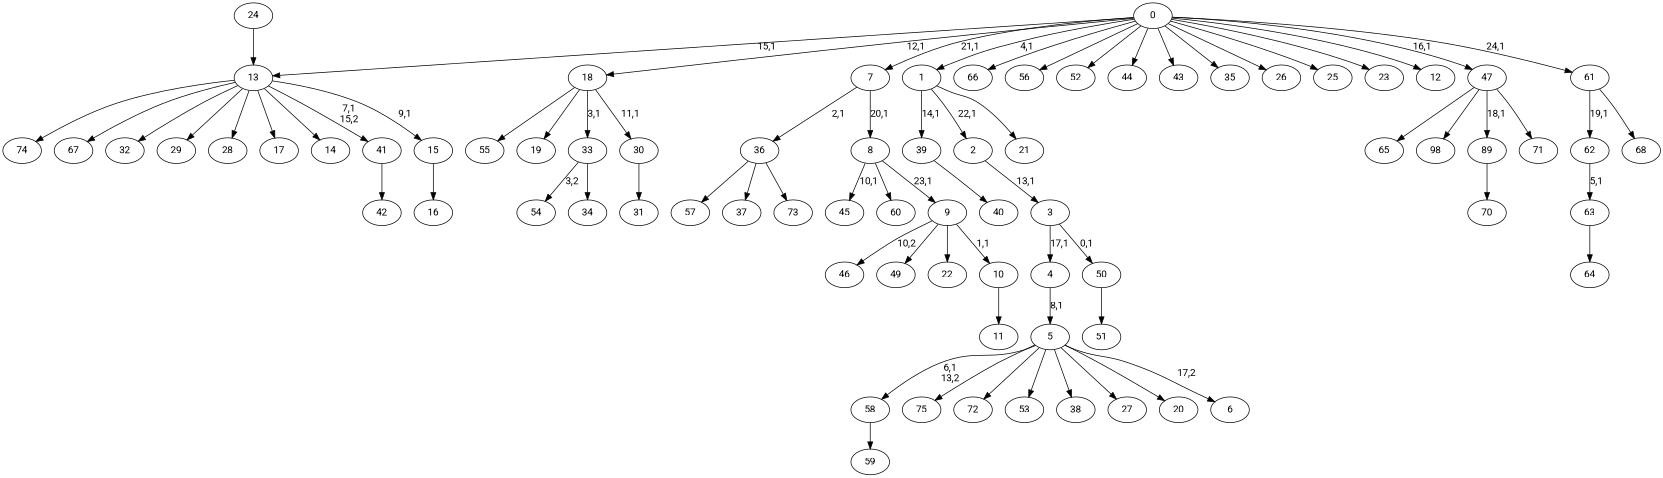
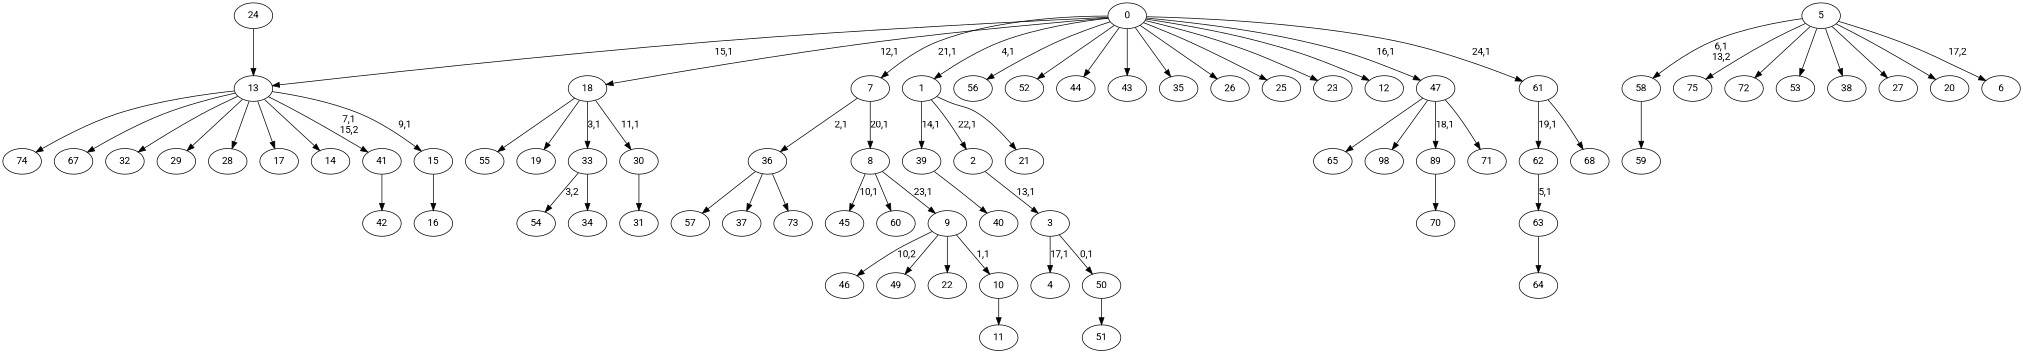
(973, 78) -> none
(1050, 302) -> none
